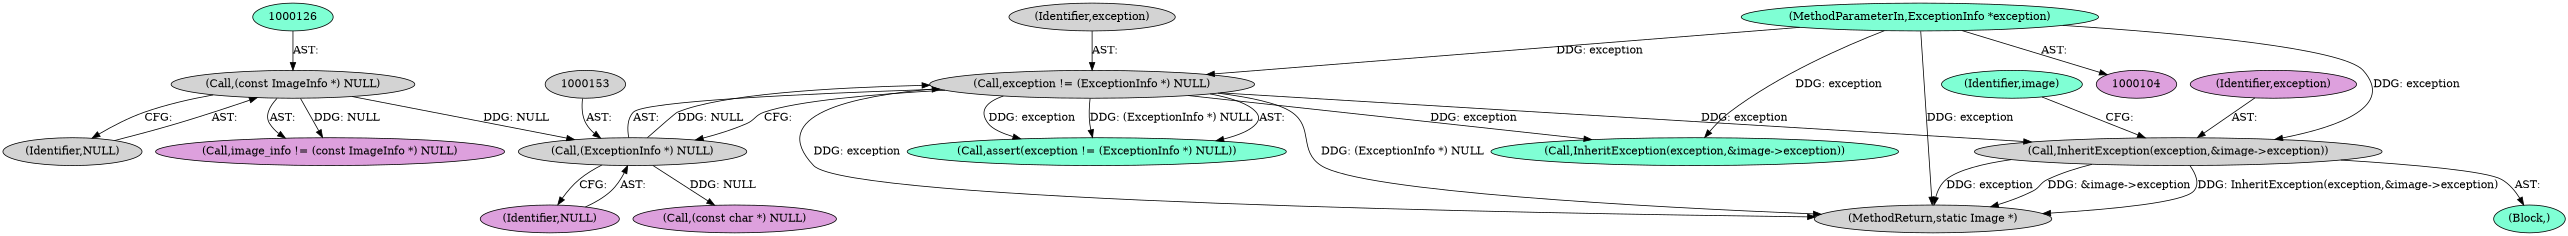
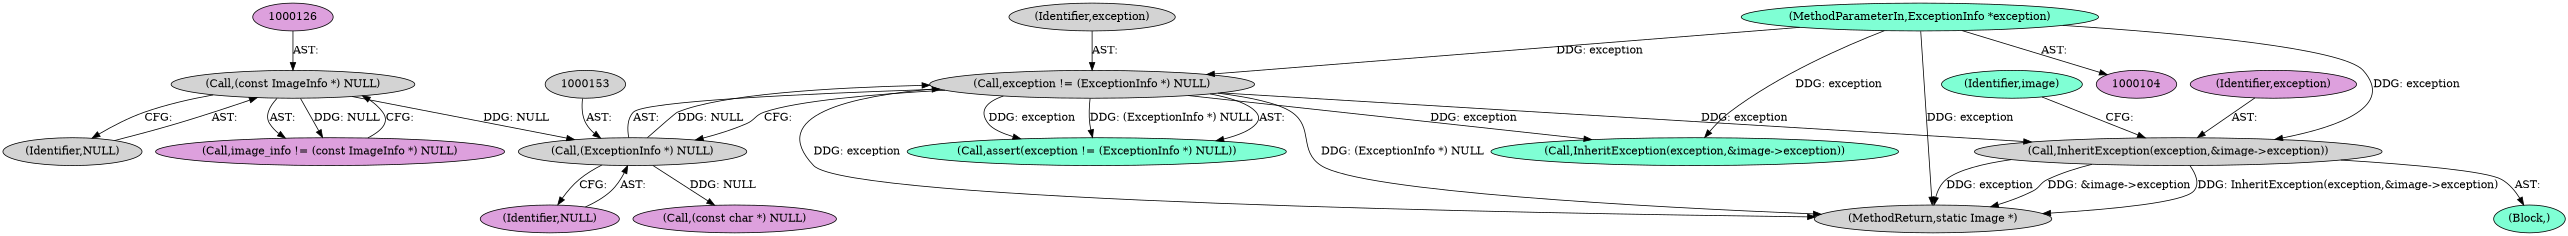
(293, 17) -> (293, 17)
none -> (385, 120)
